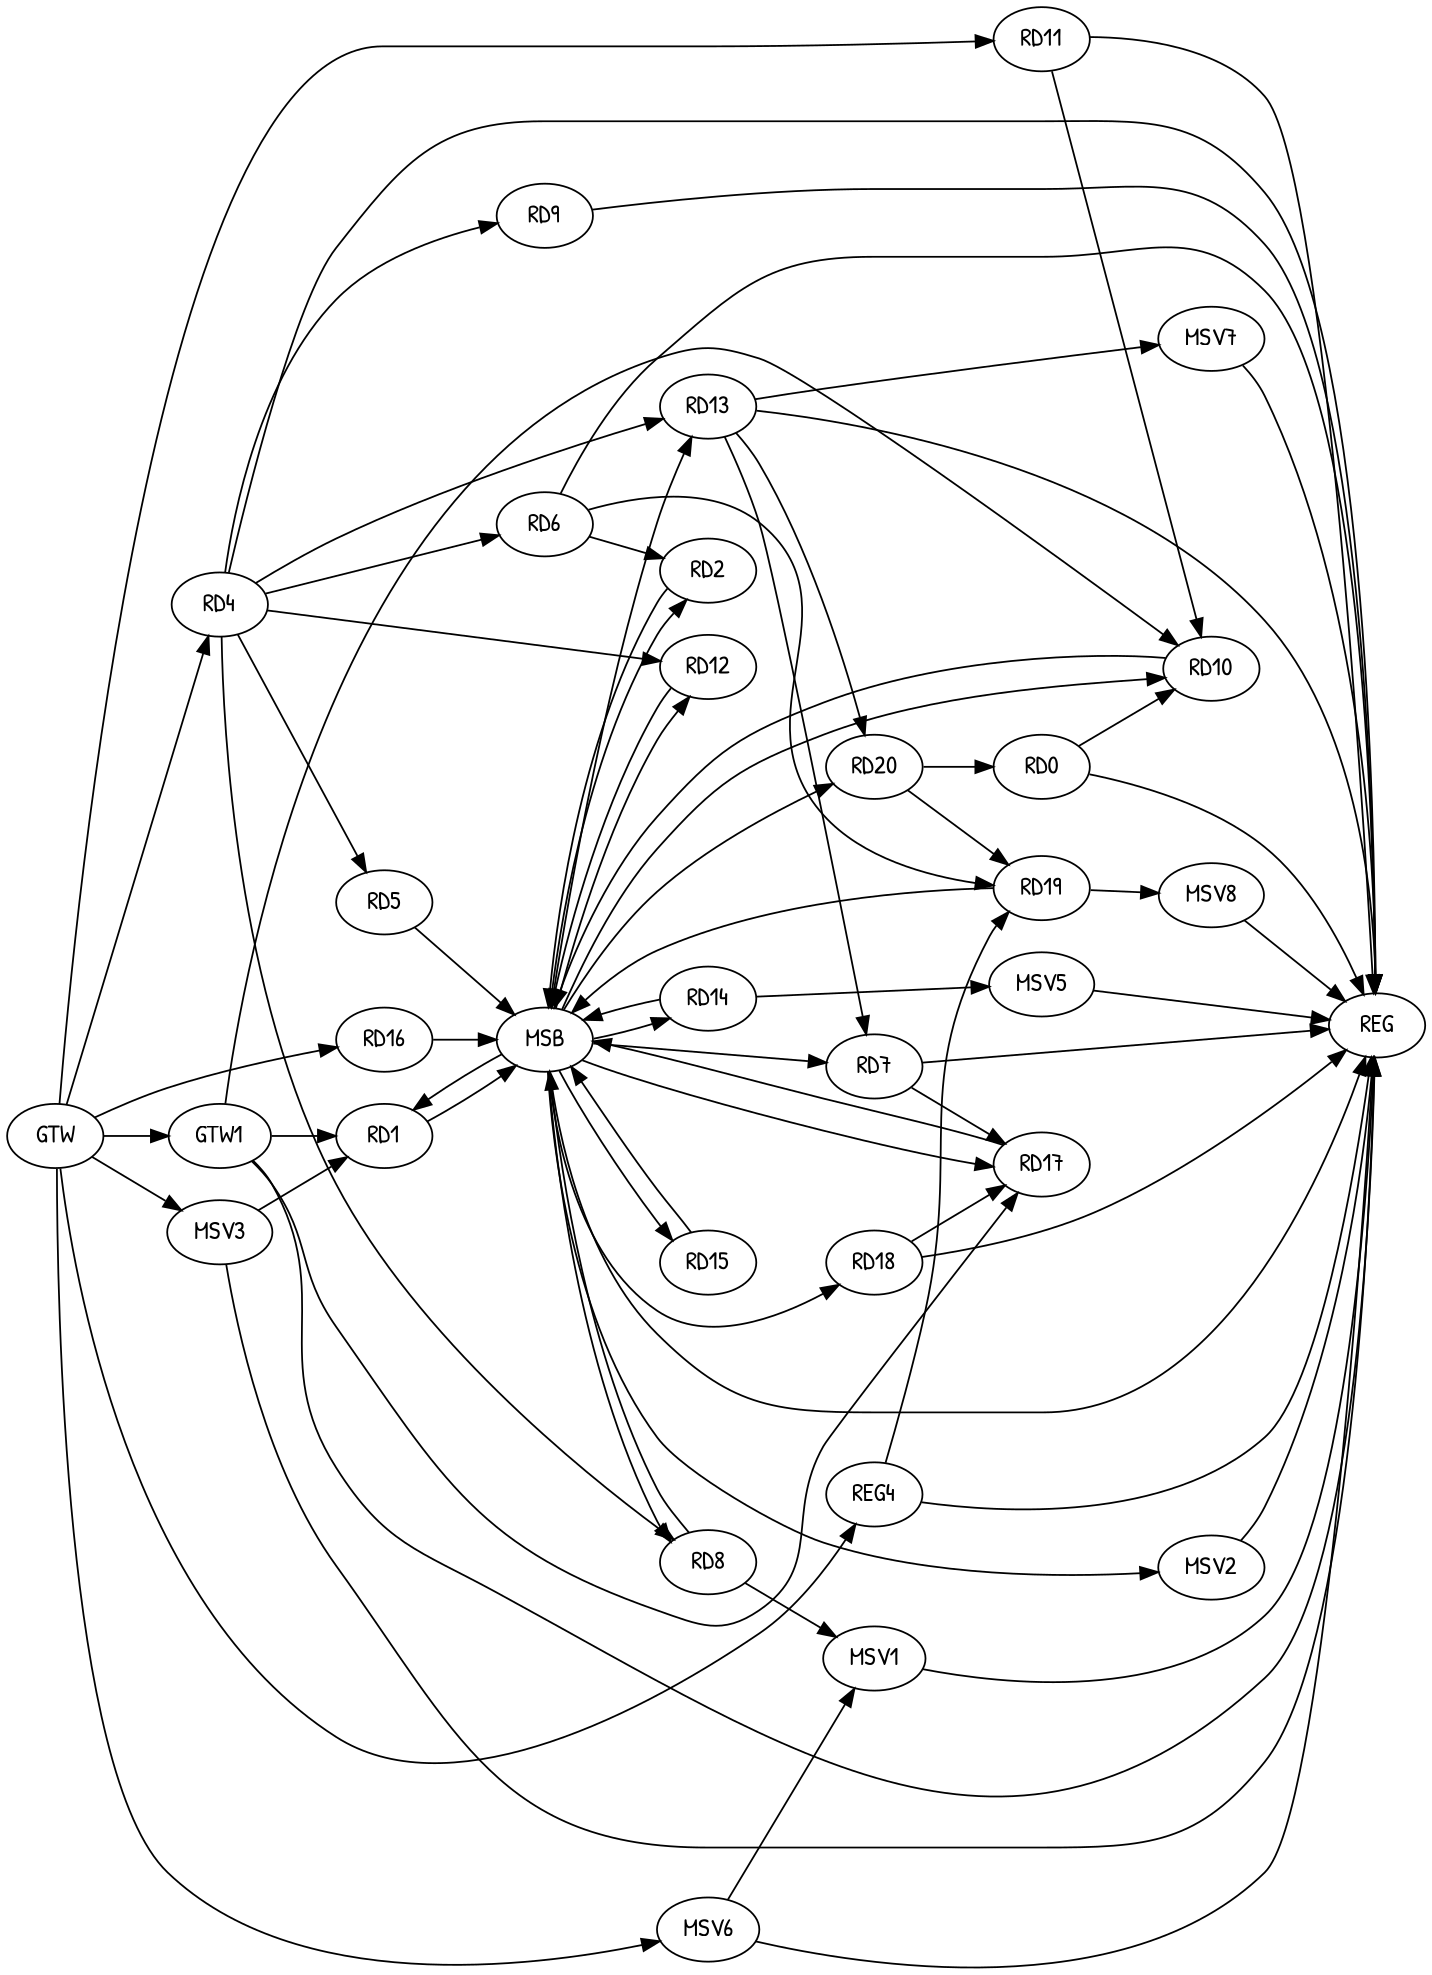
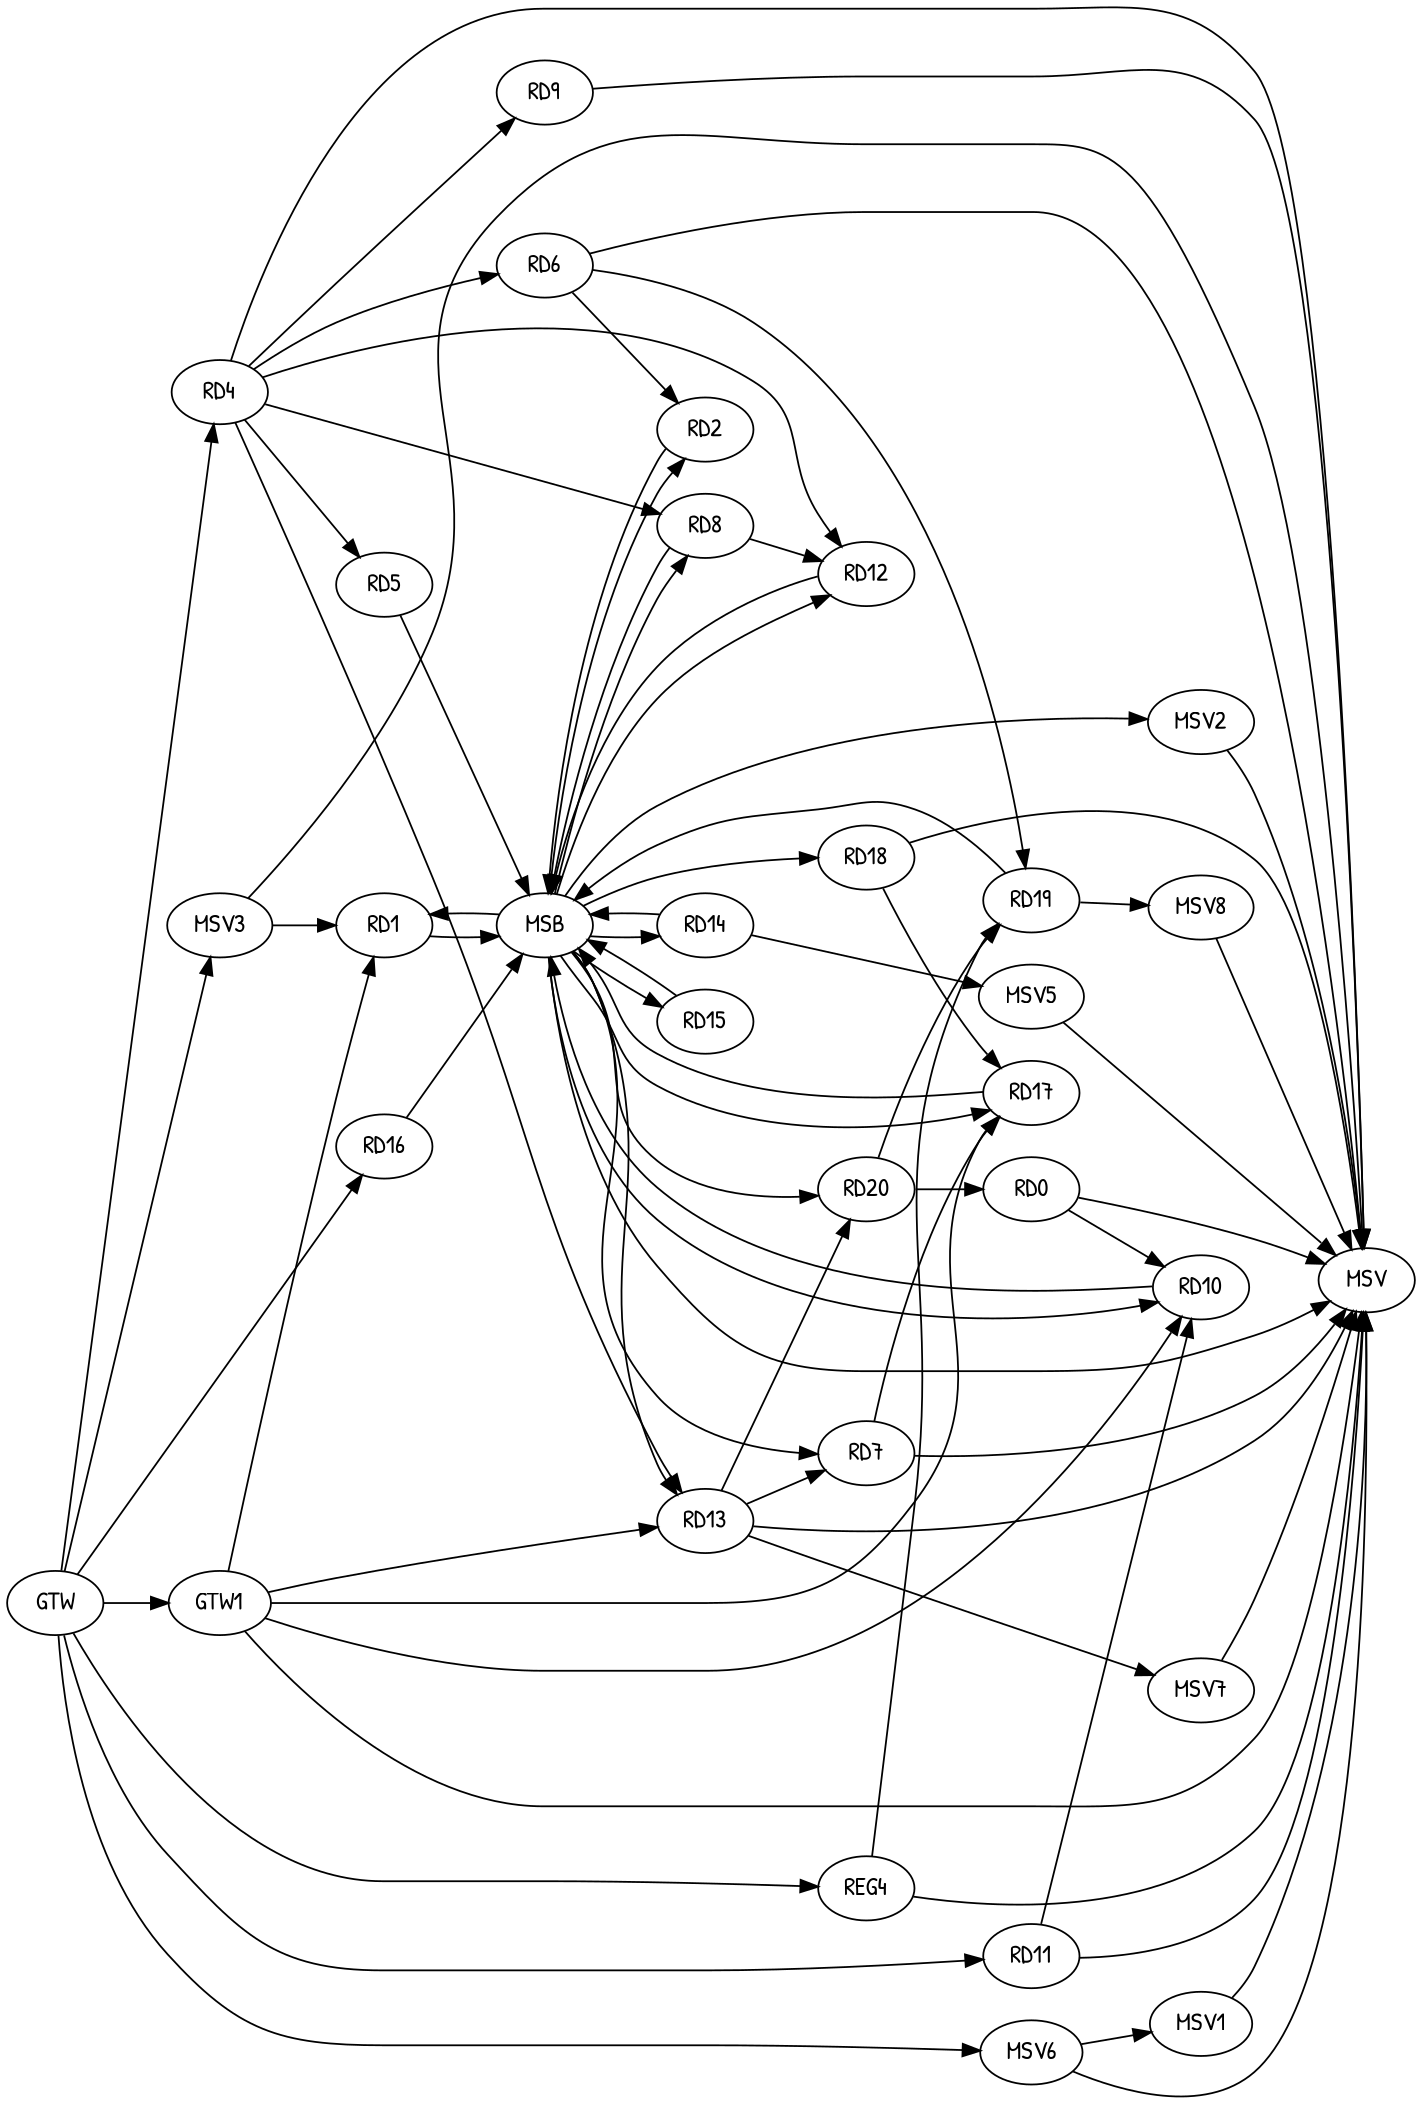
(1377, 1025) -> (1367, 1280)
none -> (453, 1558)
(800, 1615) -> (777, 547)
